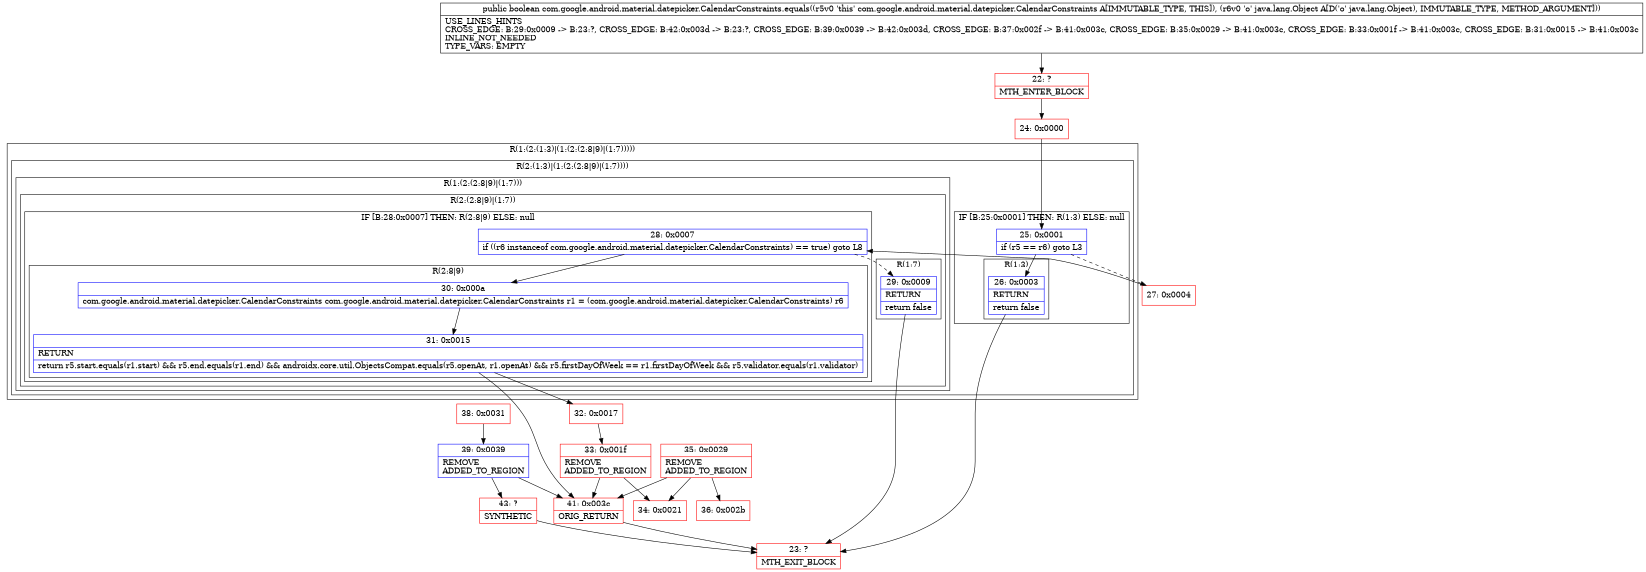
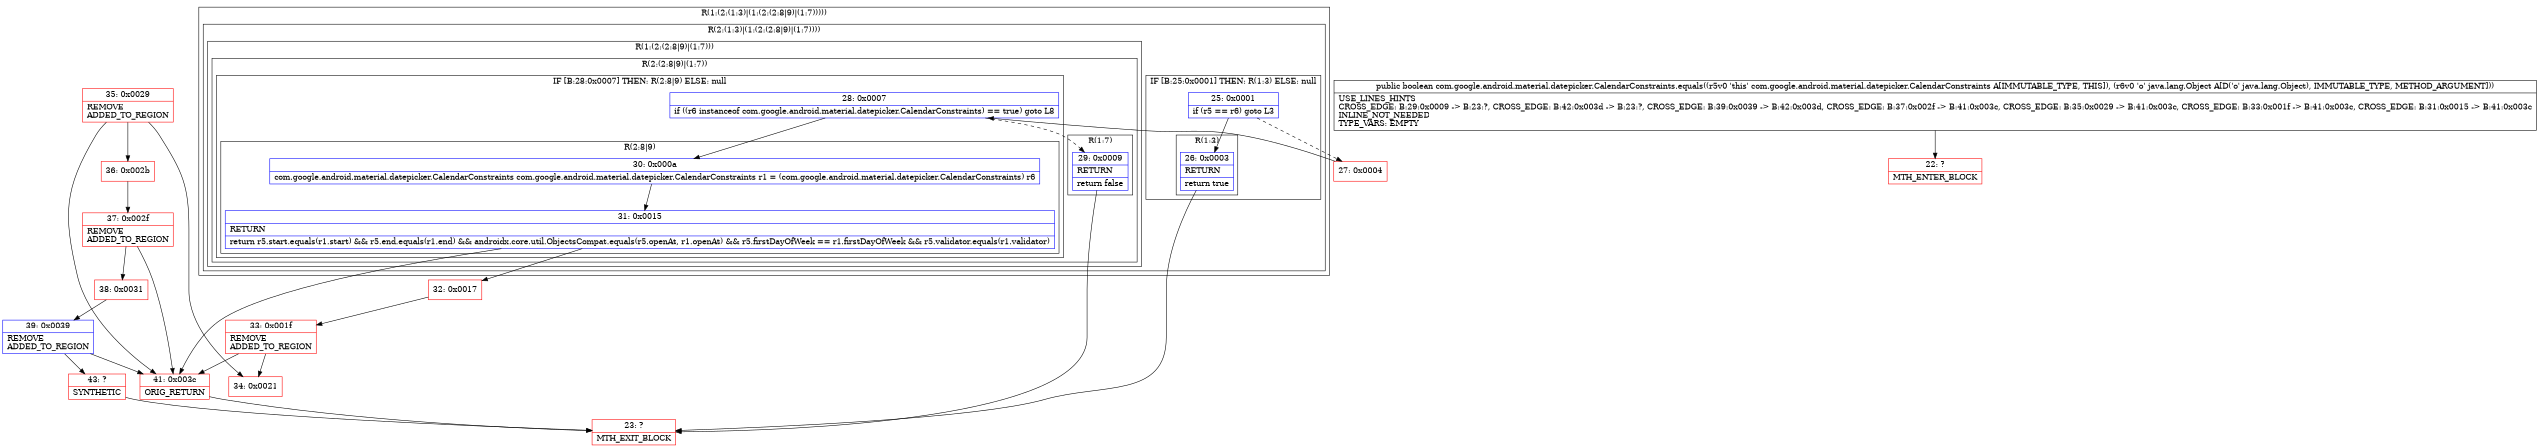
(1042, 129) -> none
none -> (128, 230)
(1016, 308) -> (1207, 184)
